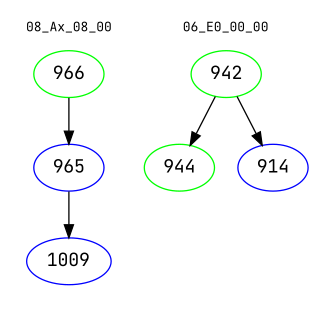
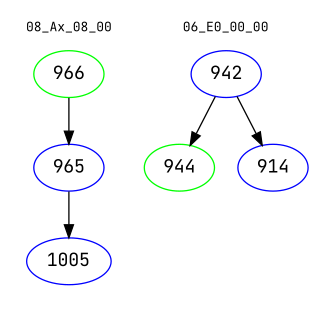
(226, 74) -> (226, 74)
(69, 261) -> (69, 261)
